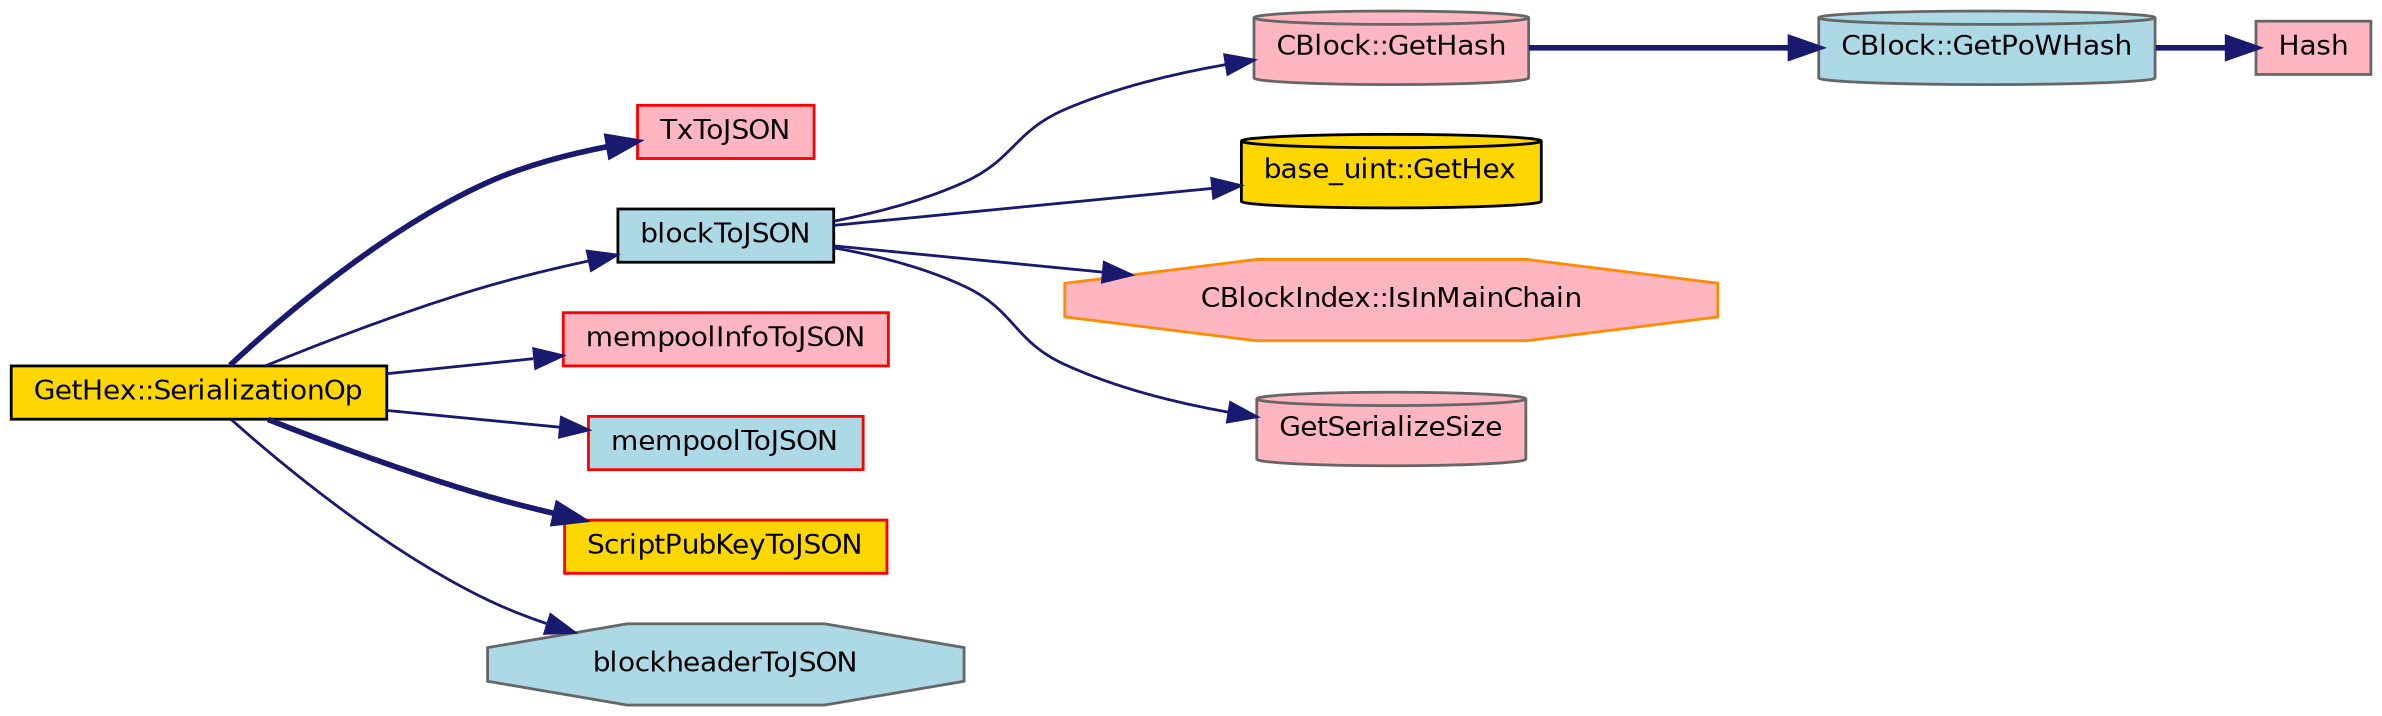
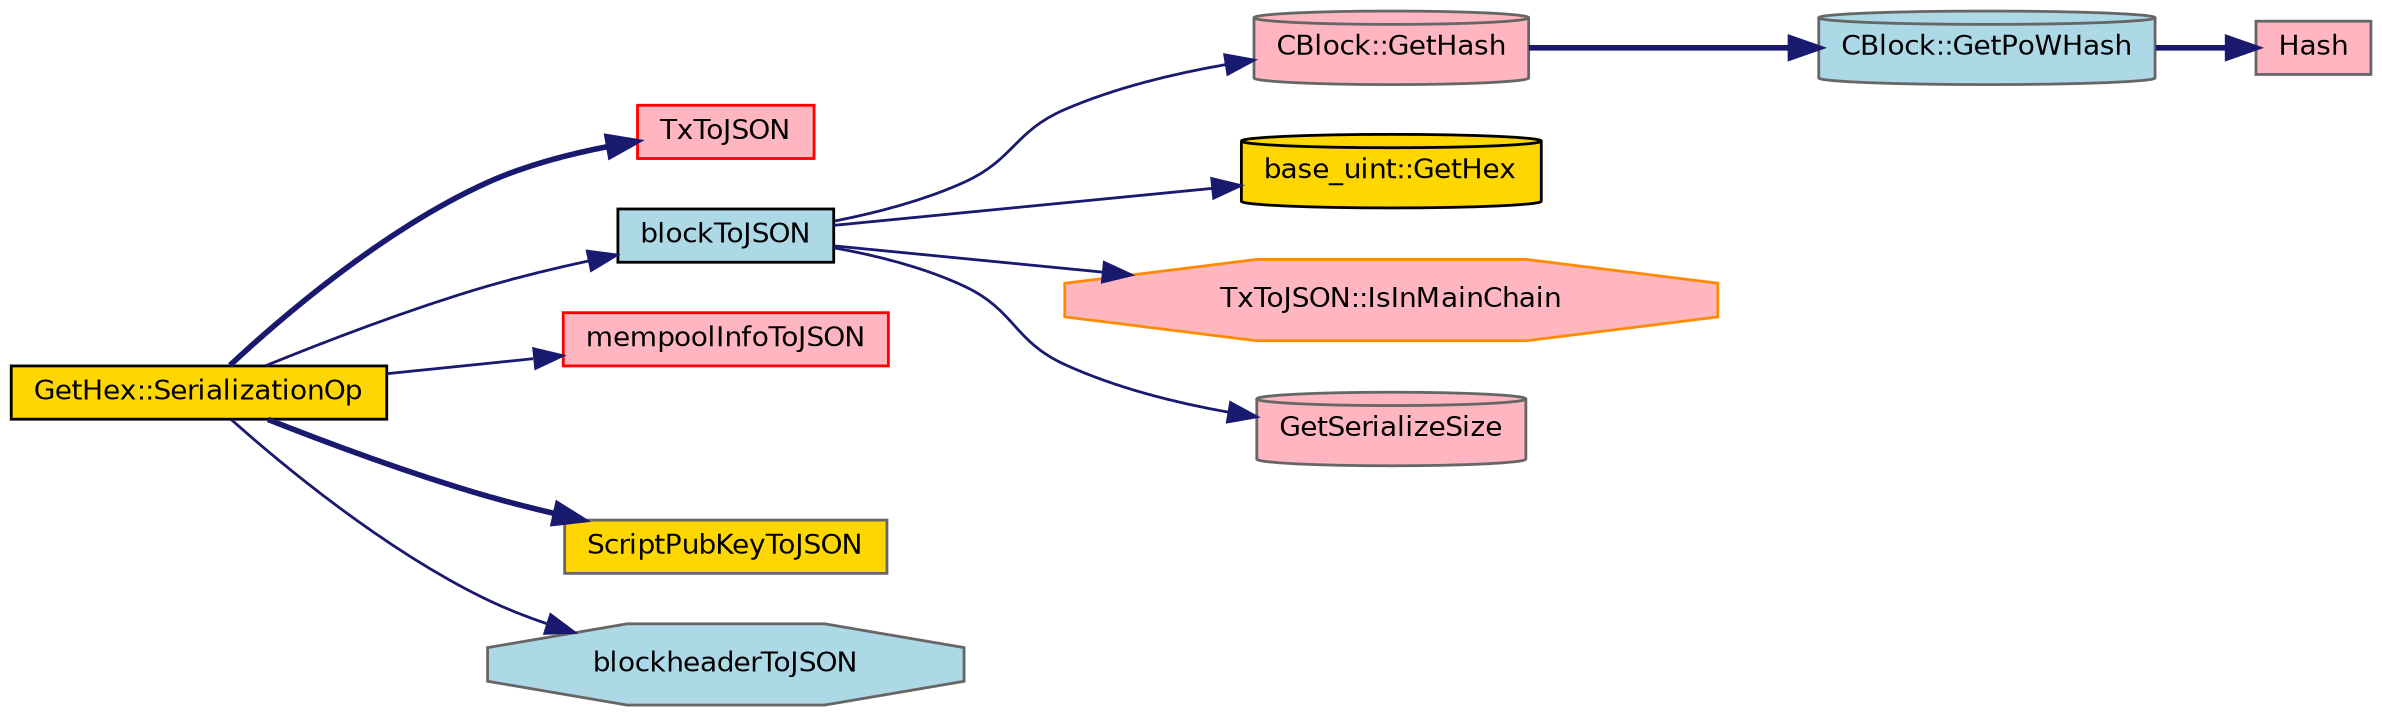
(1391, 300) -> (1391, 300)
(726, 443) -> none
(726, 547) -> (726, 547)
